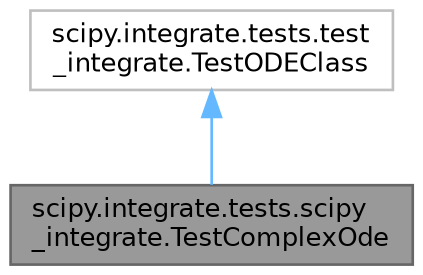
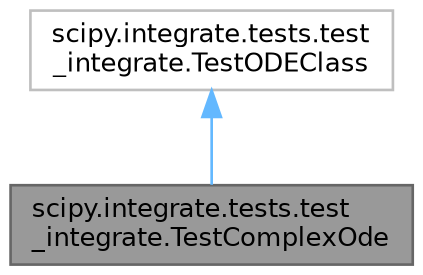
(212, 225) -> (212, 225)
